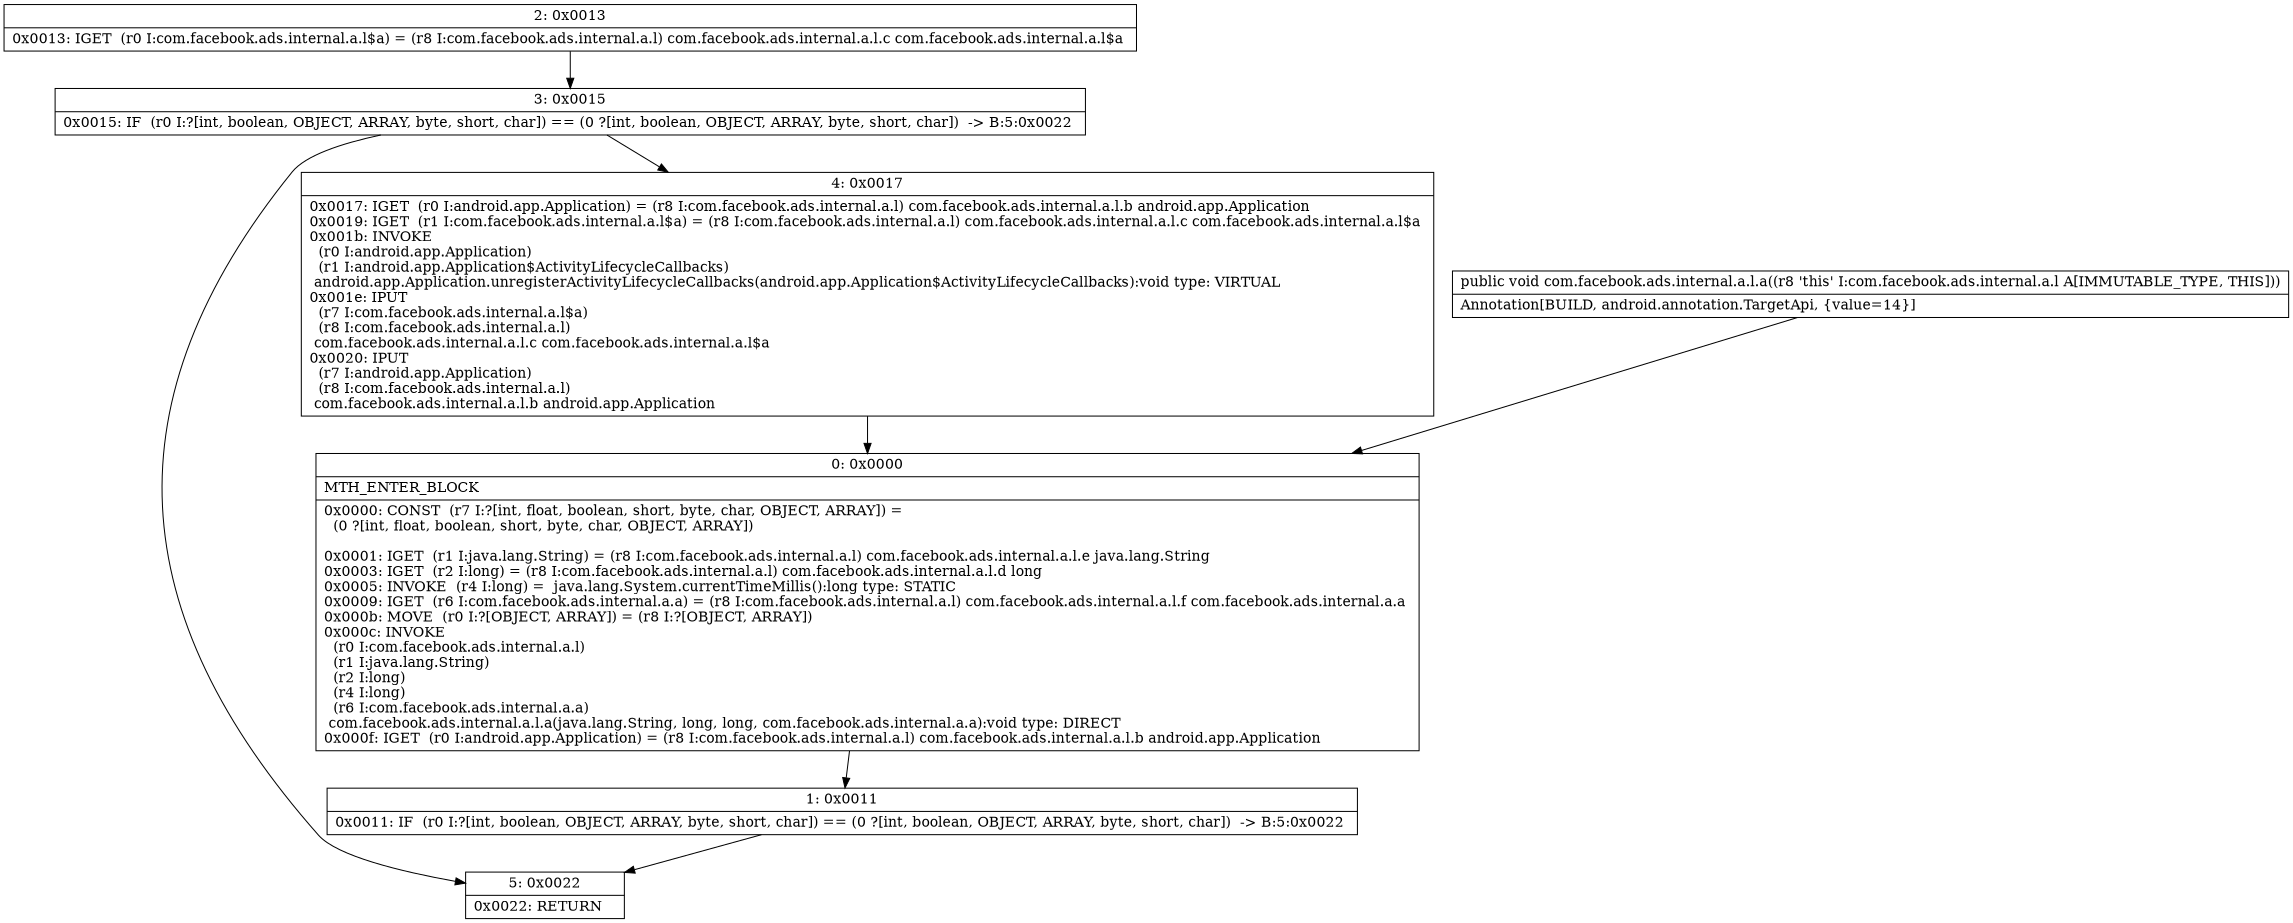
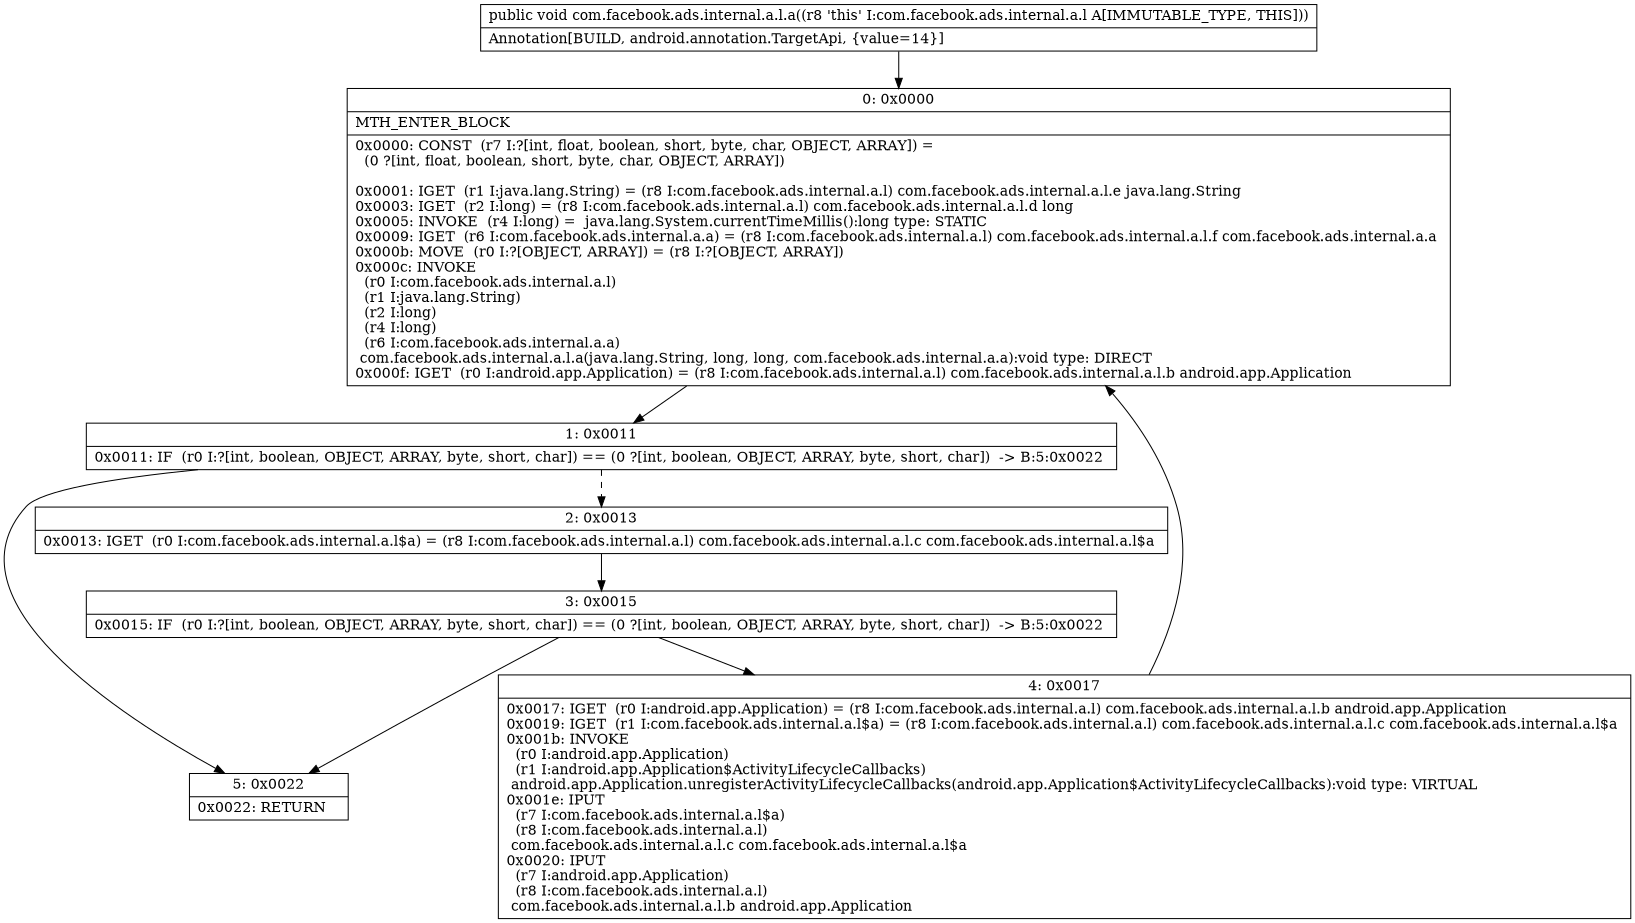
none -> (601, 483)
